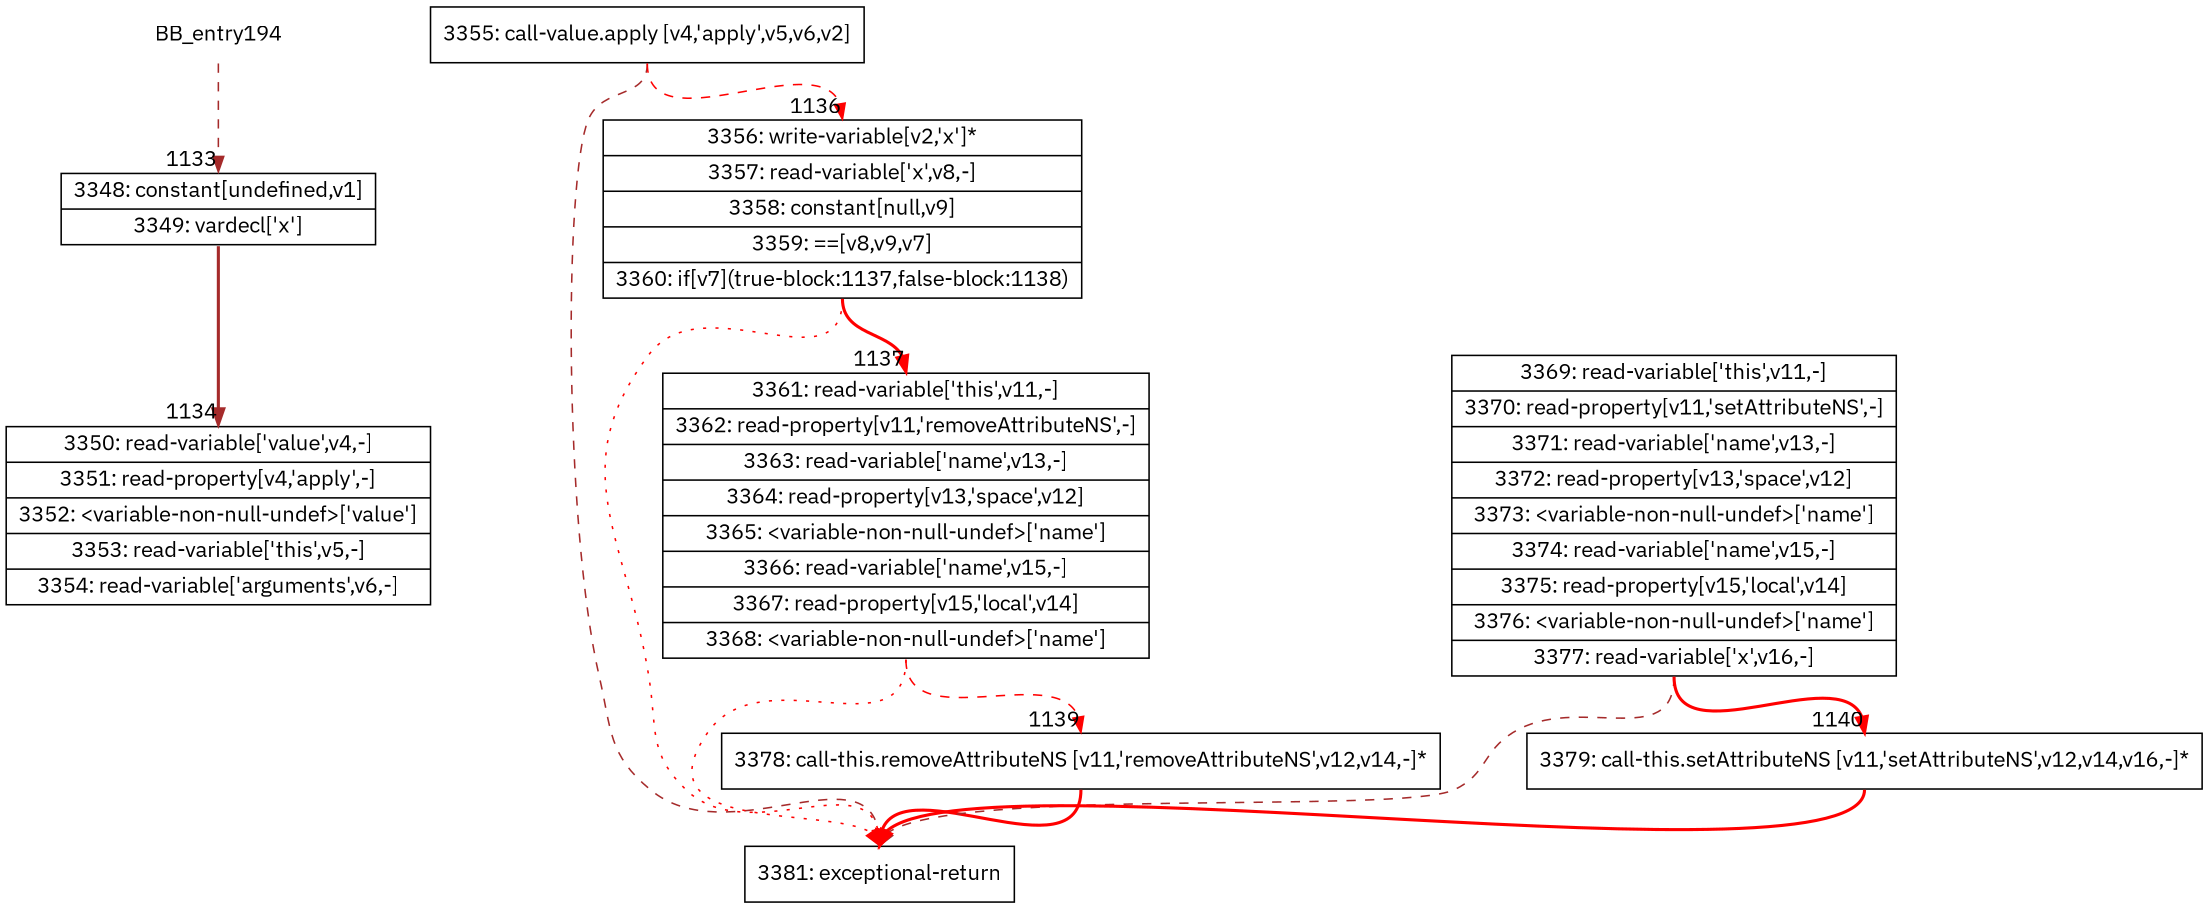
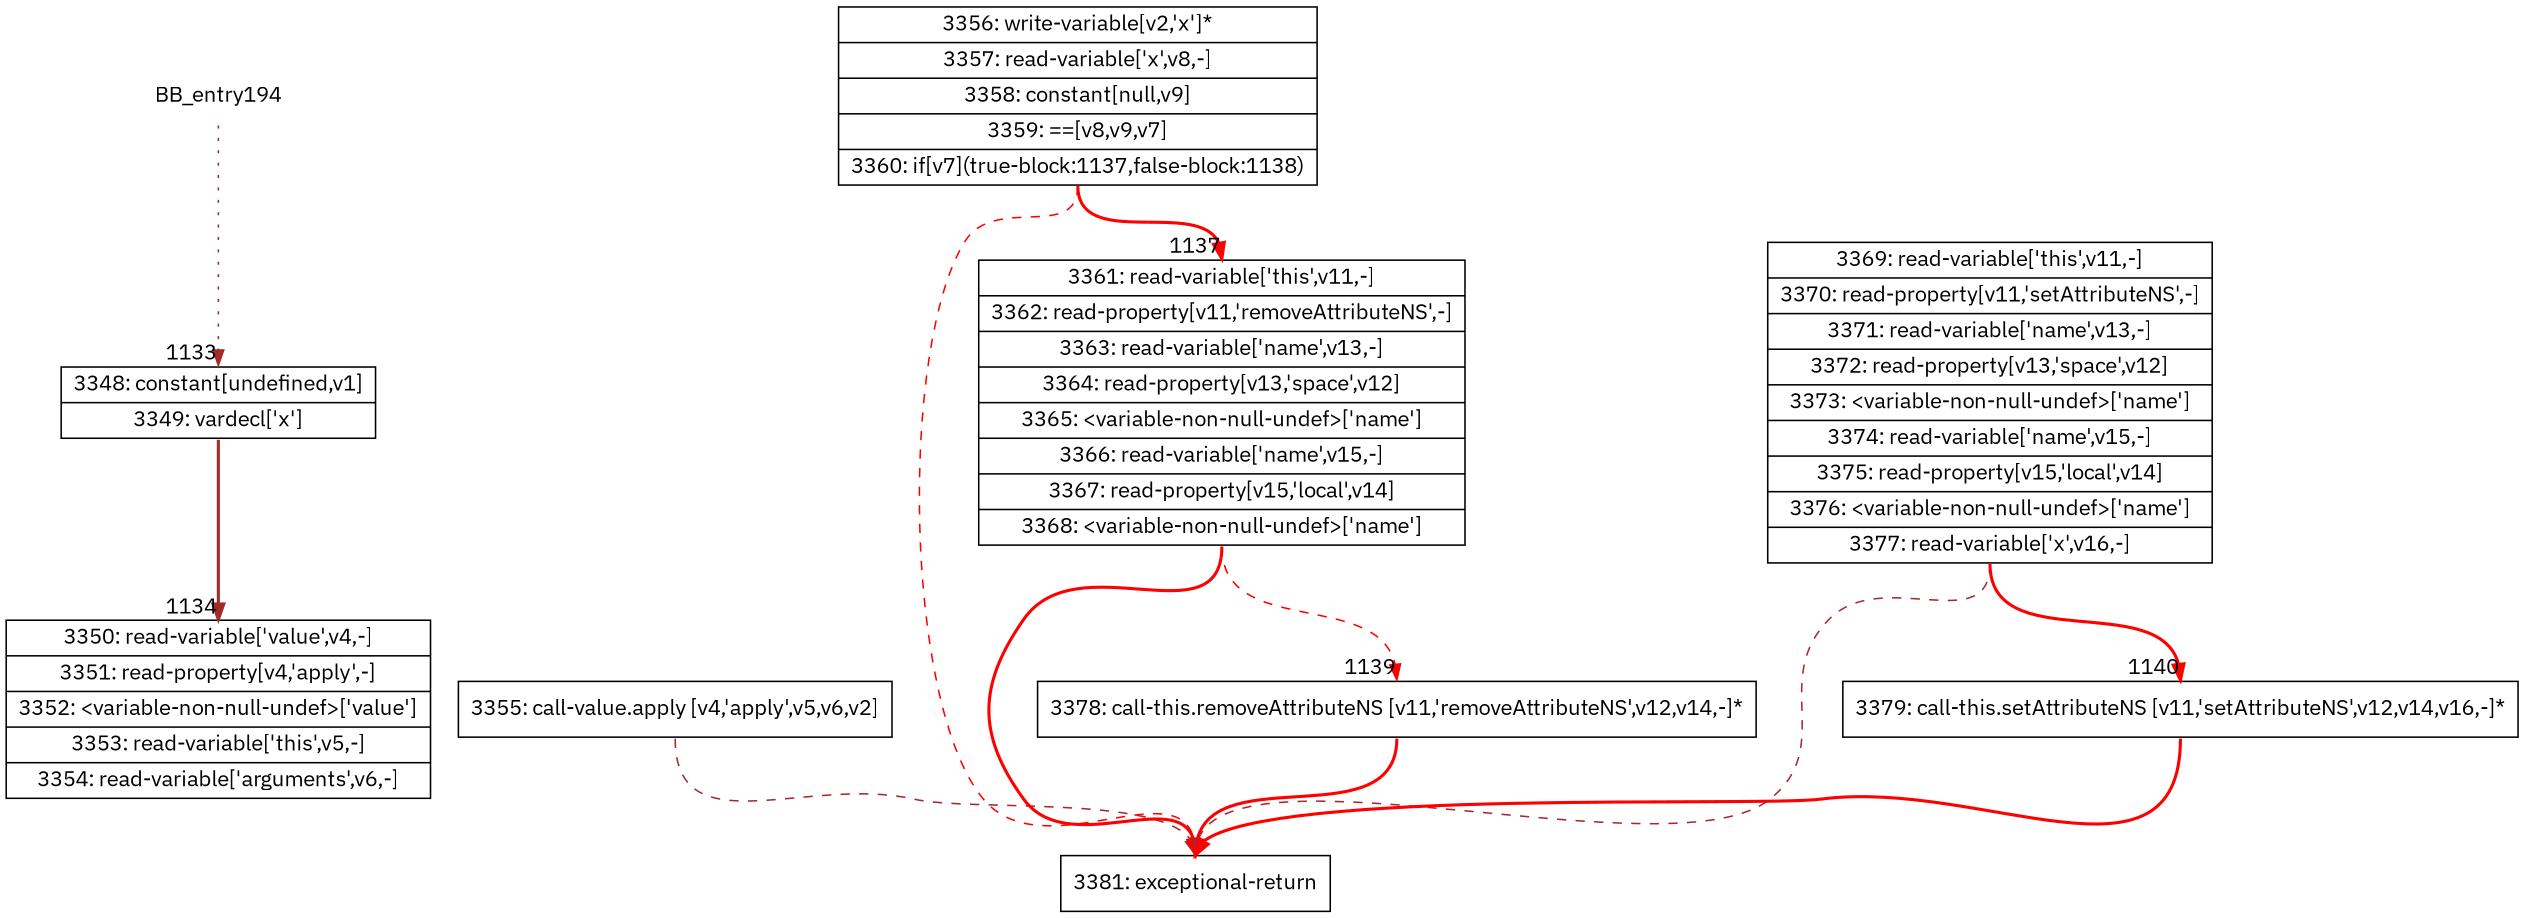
(737, 93) -> none
(218, 110) -> (218, 238)
(622, 564) -> (923, 569)
(706, 736) -> (992, 685)
